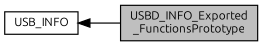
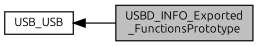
(41, 23) -> (39, 23)
